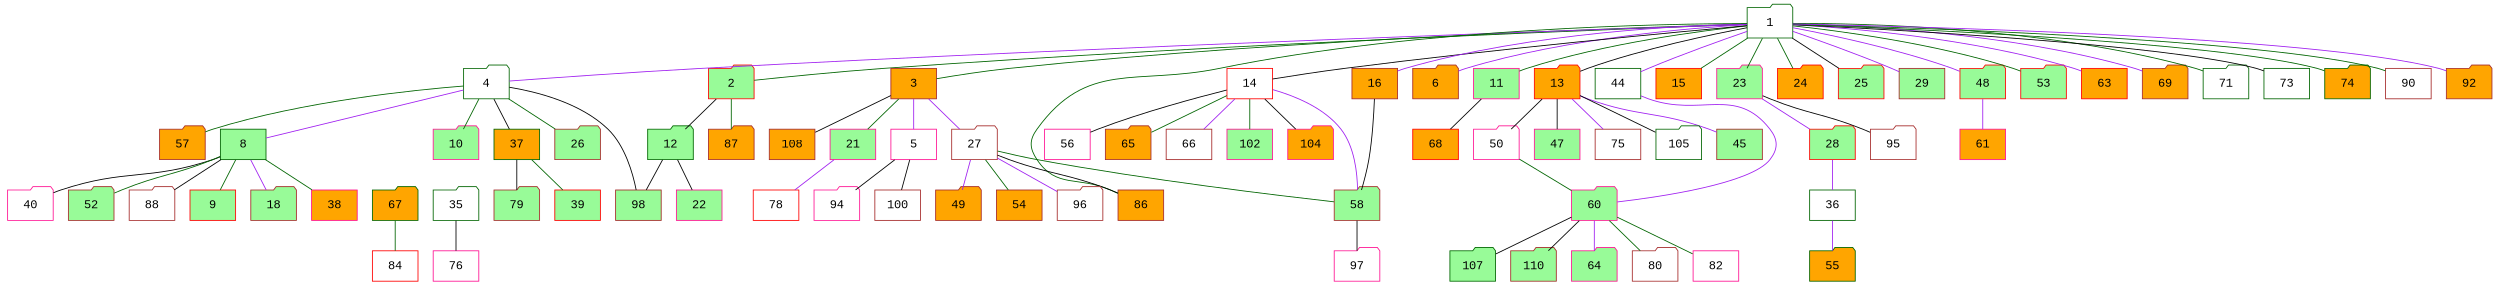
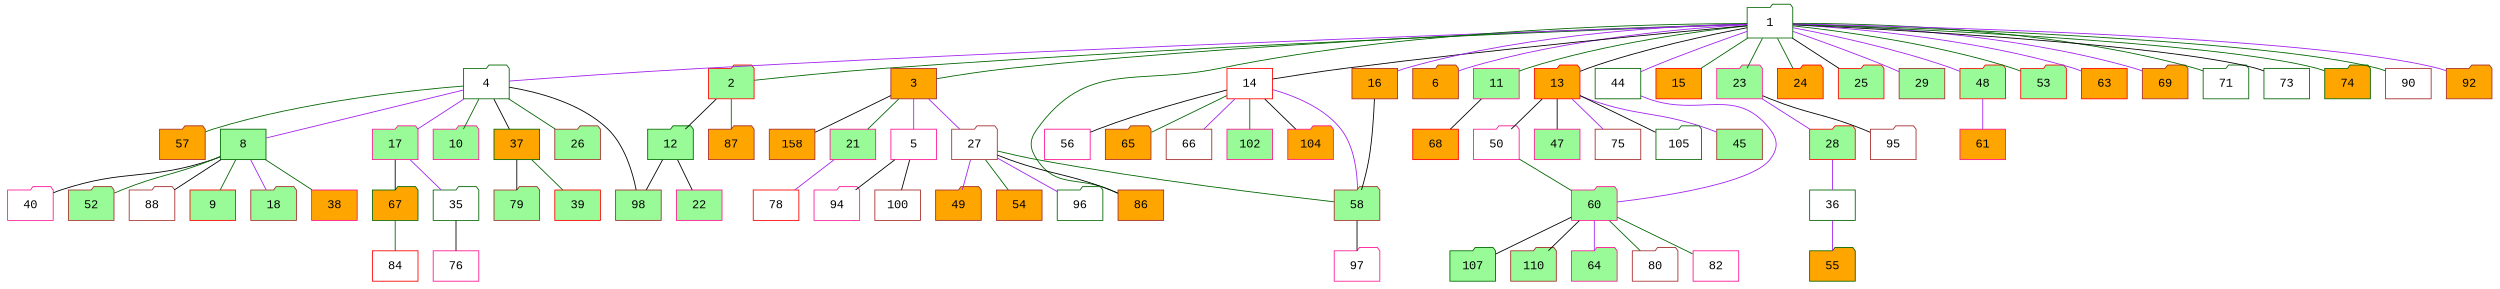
none -> (395, 144)
(792, 144) -> (792, 144)
(1080, 205) -> (1080, 205)
